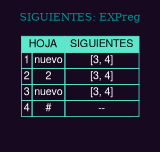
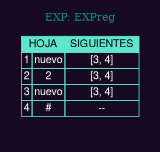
(80, 18) -> (80, 18)
